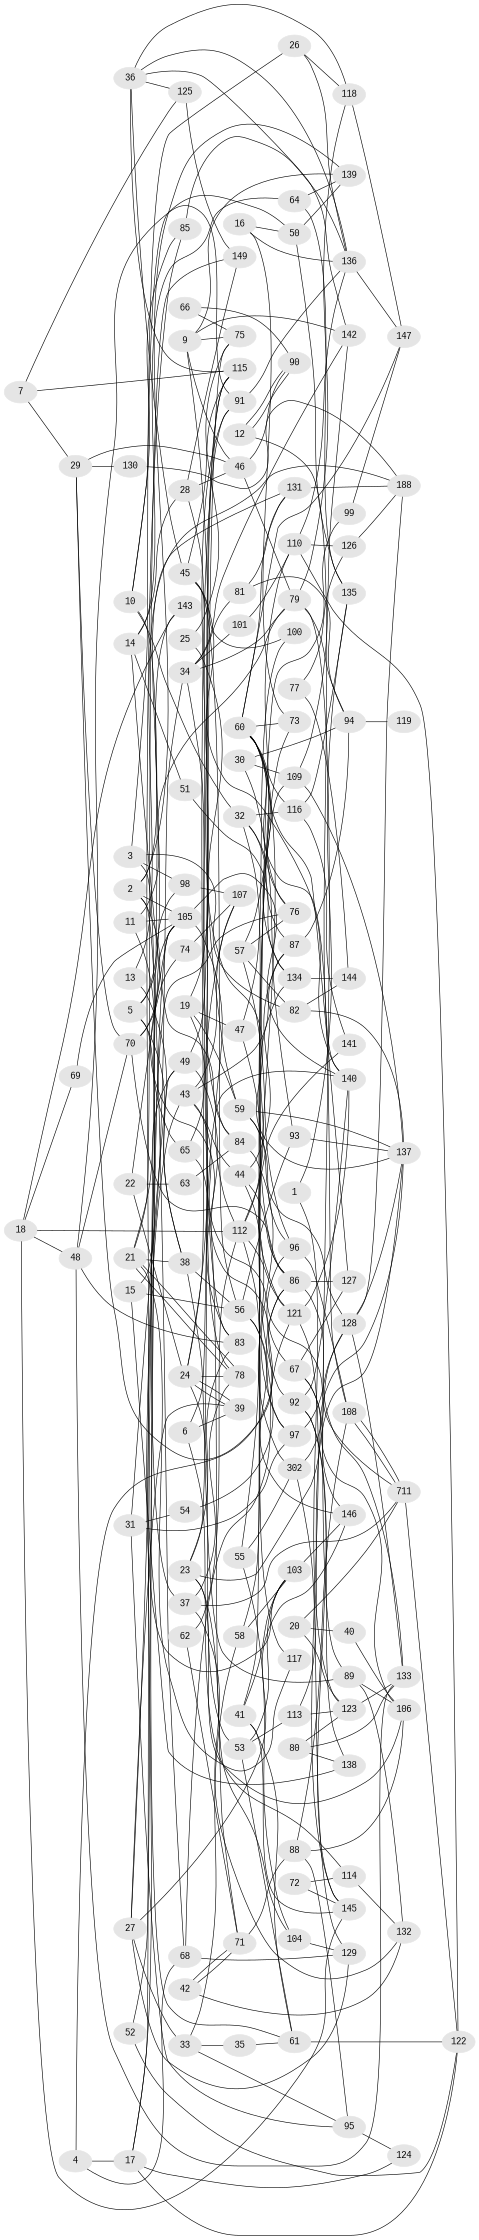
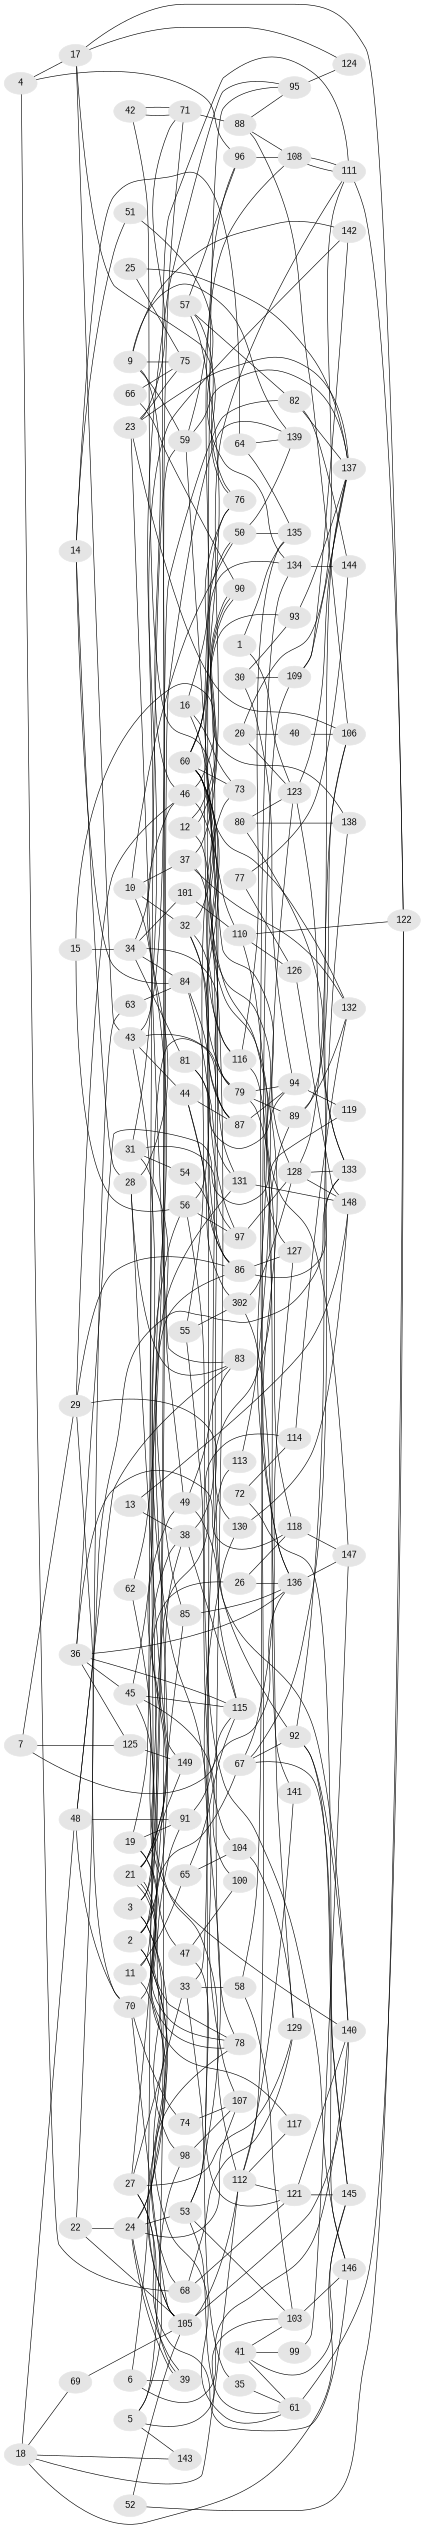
(278, 146) -> (105, 1236)
(404, 486) -> (349, 1203)
none -> (208, 1056)
(212, 1287) -> (212, 1622)
(332, 1398) -> (323, 678)
(404, 1492) -> (349, 172)
none -> (267, 1751)
none -> (212, 1870)
